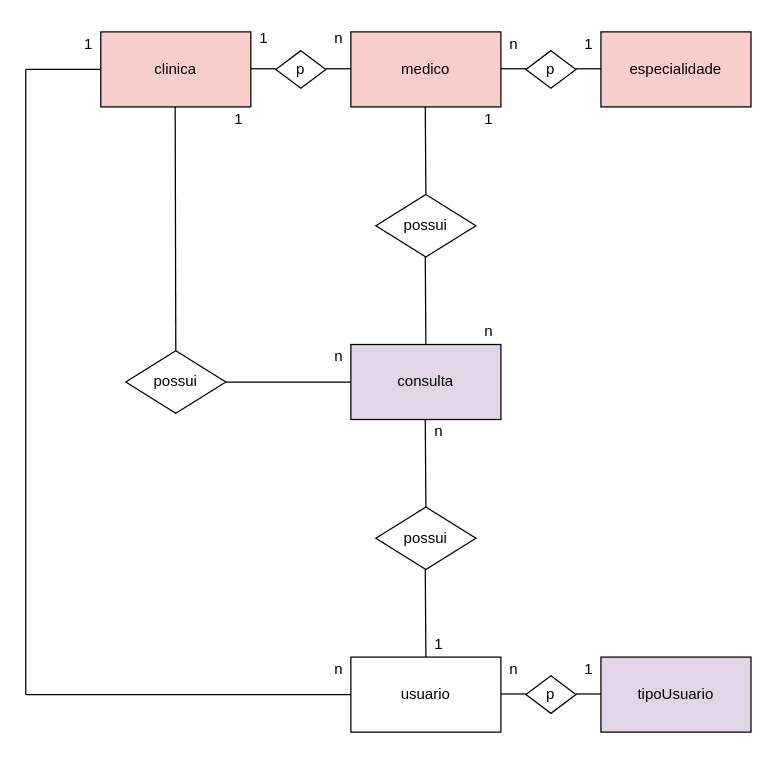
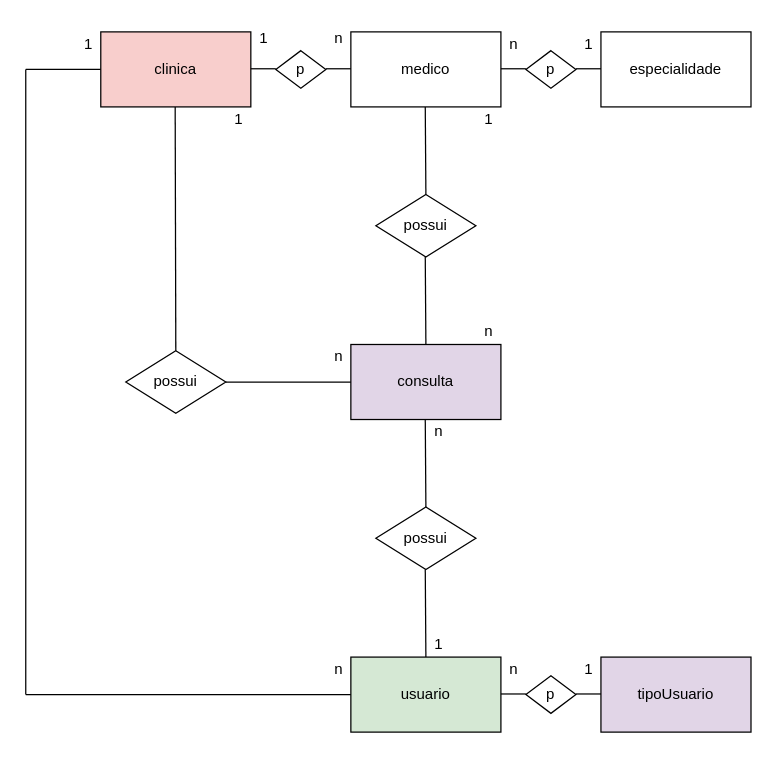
(426, 69) -> (426, 69)
(676, 69) -> (676, 69)
(426, 694) -> (426, 694)
